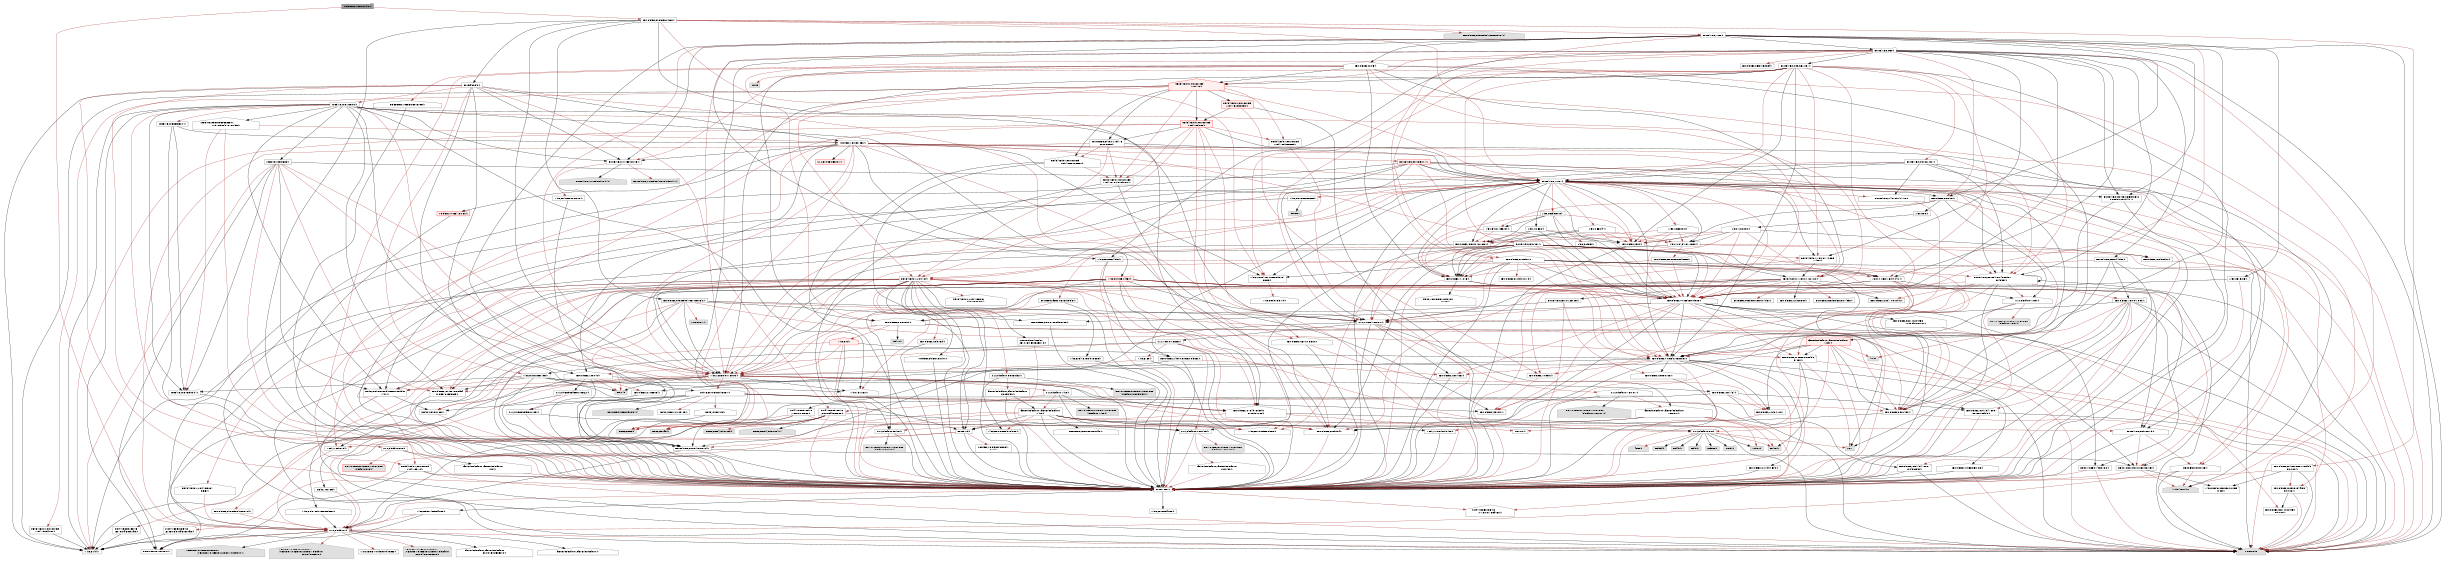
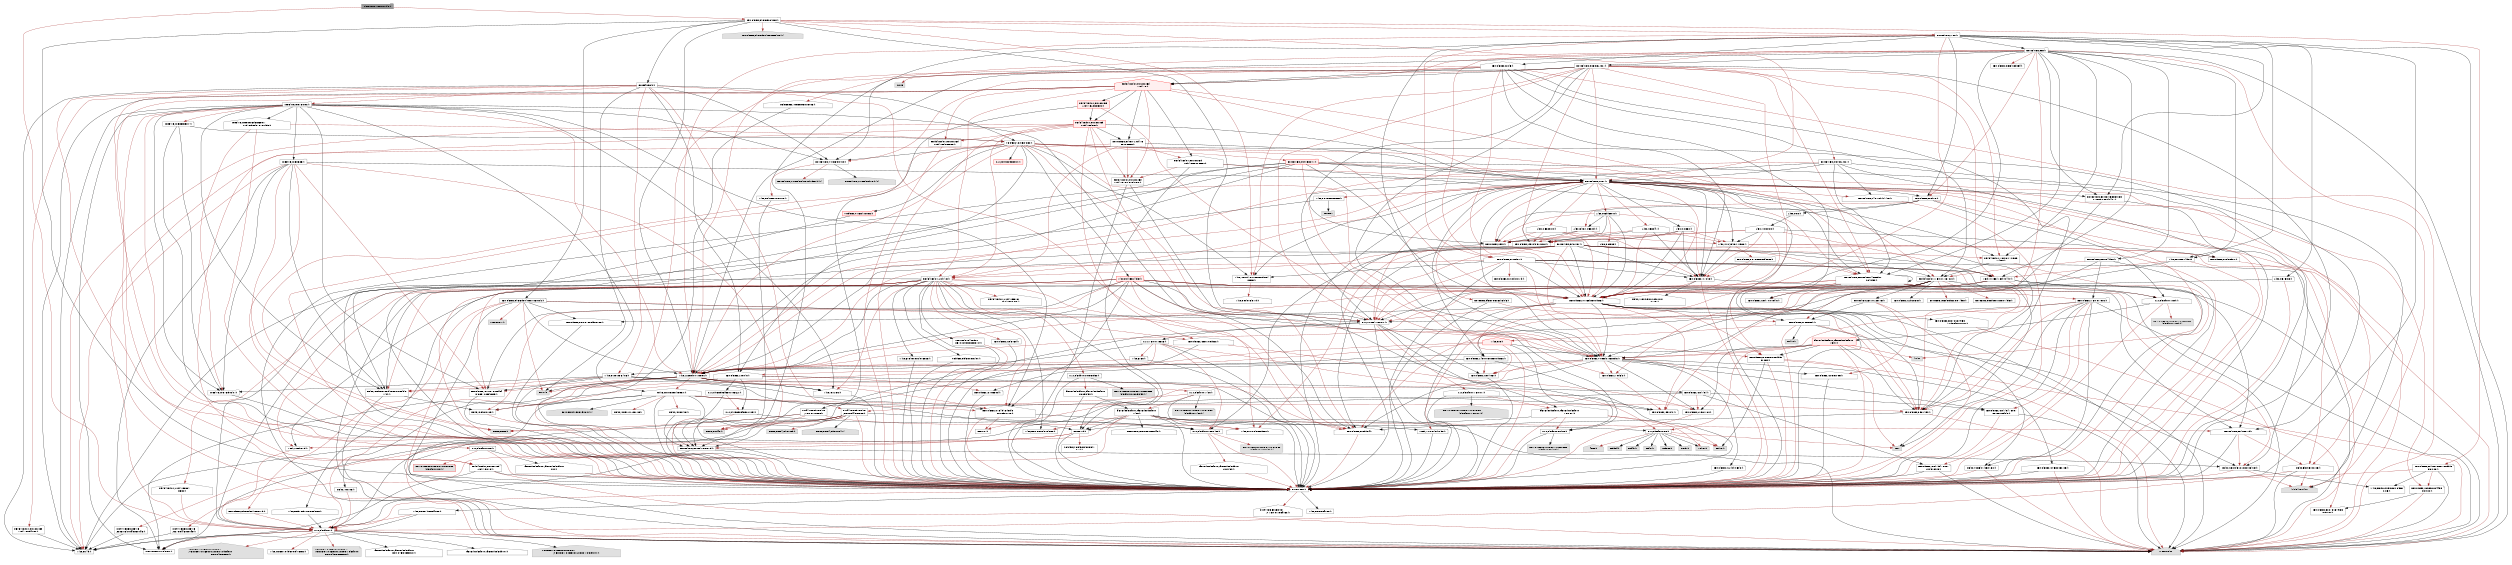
none -> (405, 452)
(1708, 493) -> (1493, 475)
